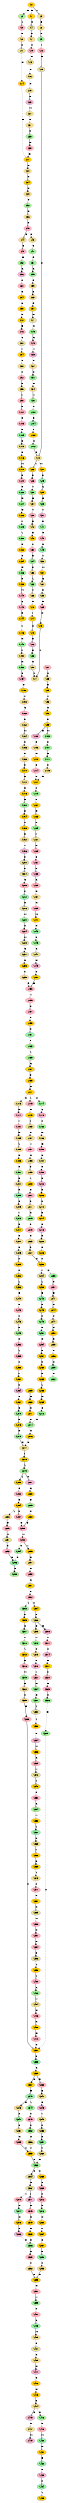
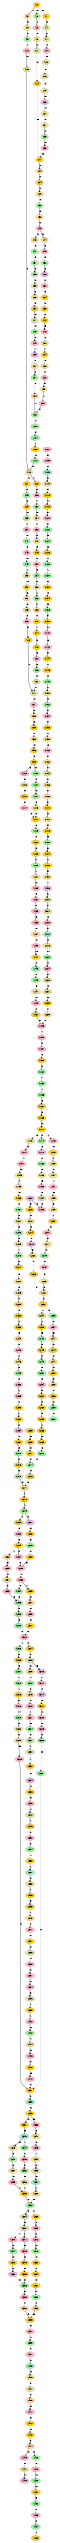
(22, 406) -> (39, 409)
(33, 673) -> (35, 687)
none -> (34, 698)
(41, 1178) -> (35, 1204)
none -> (19, 1626)
